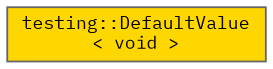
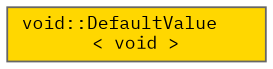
(137, 34) -> (137, 34)
